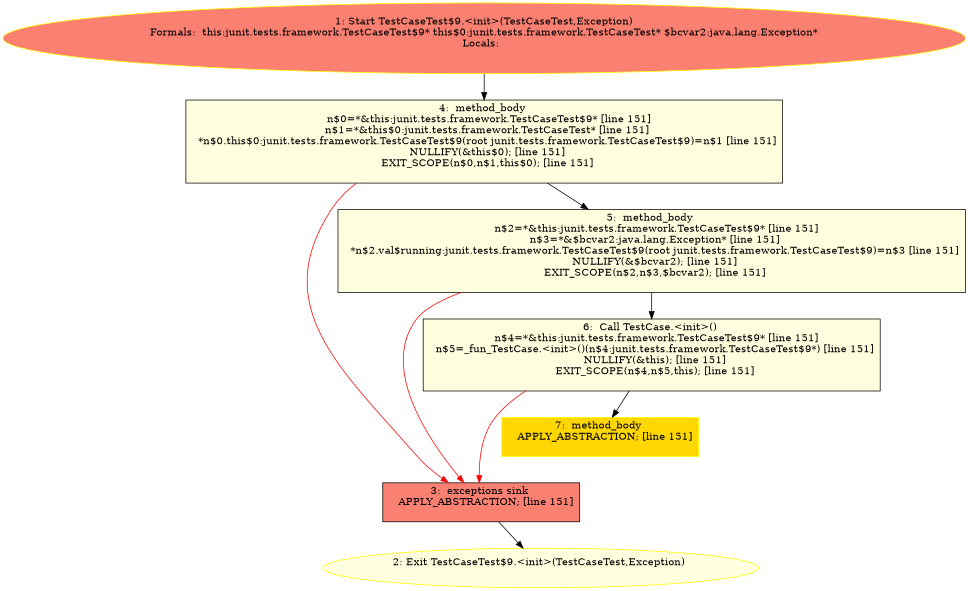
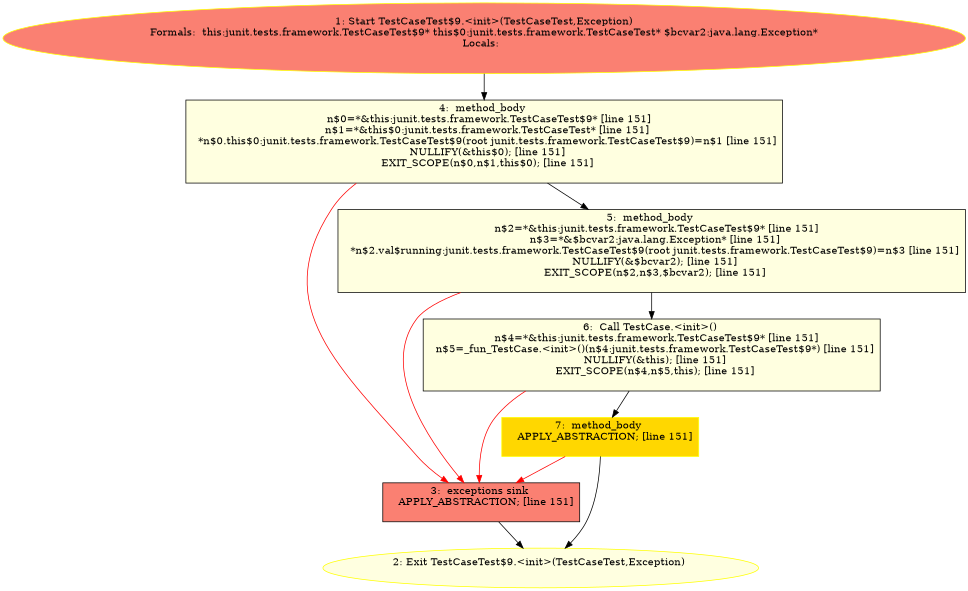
none -> (544, 468)
none -> (594, 503)
